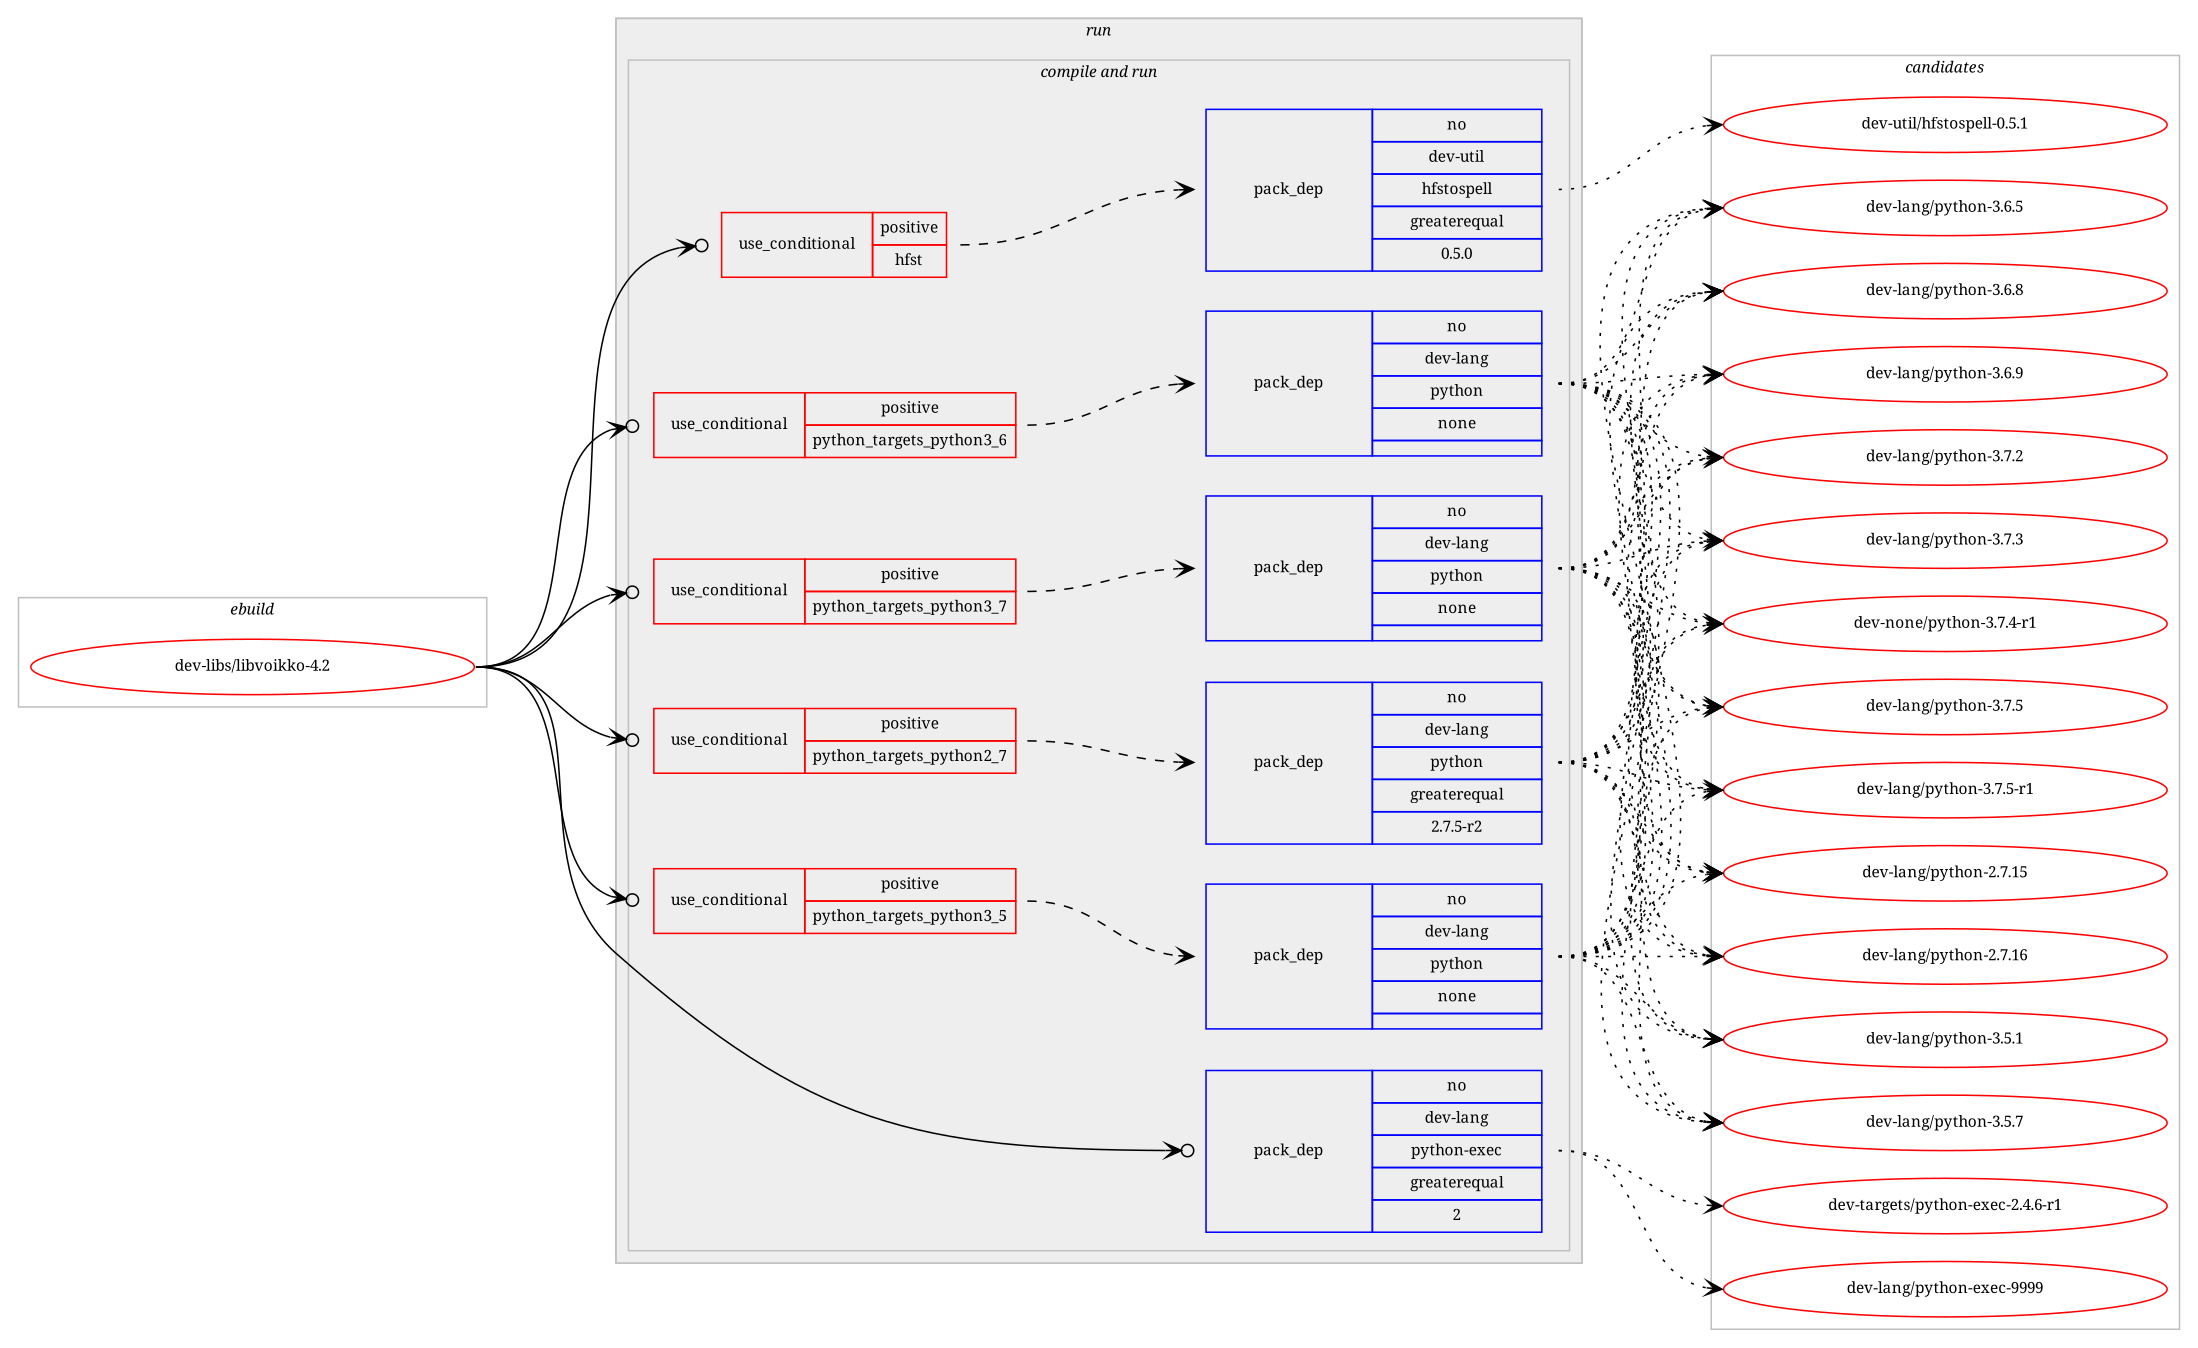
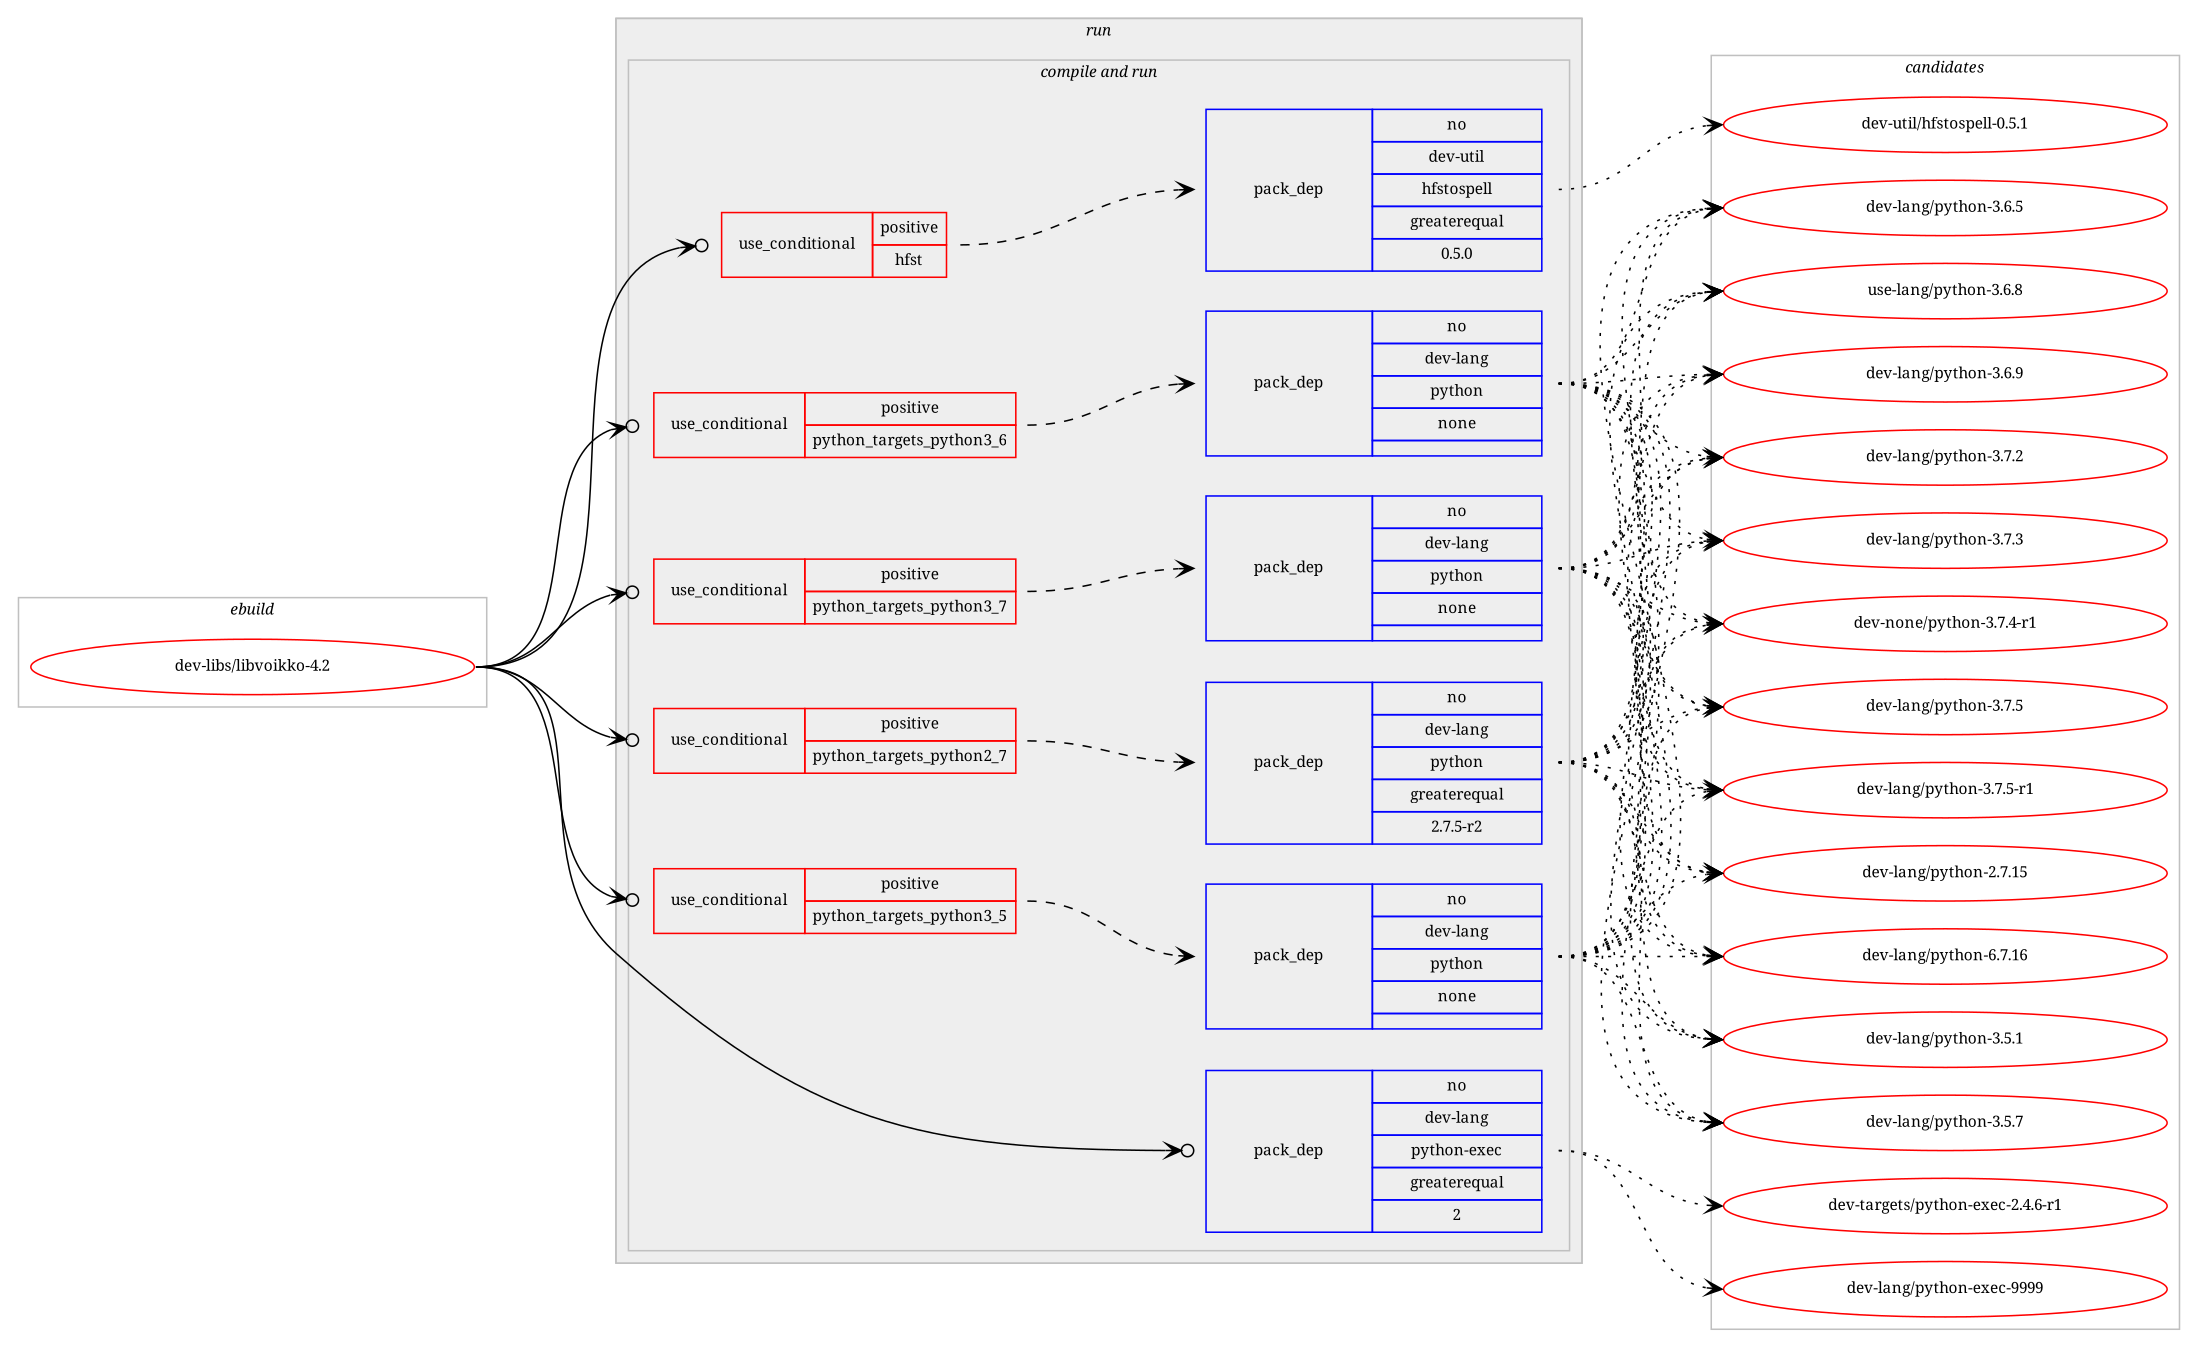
(1945, 291) -> (1945, 291)
(1945, 957) -> (1945, 957)
